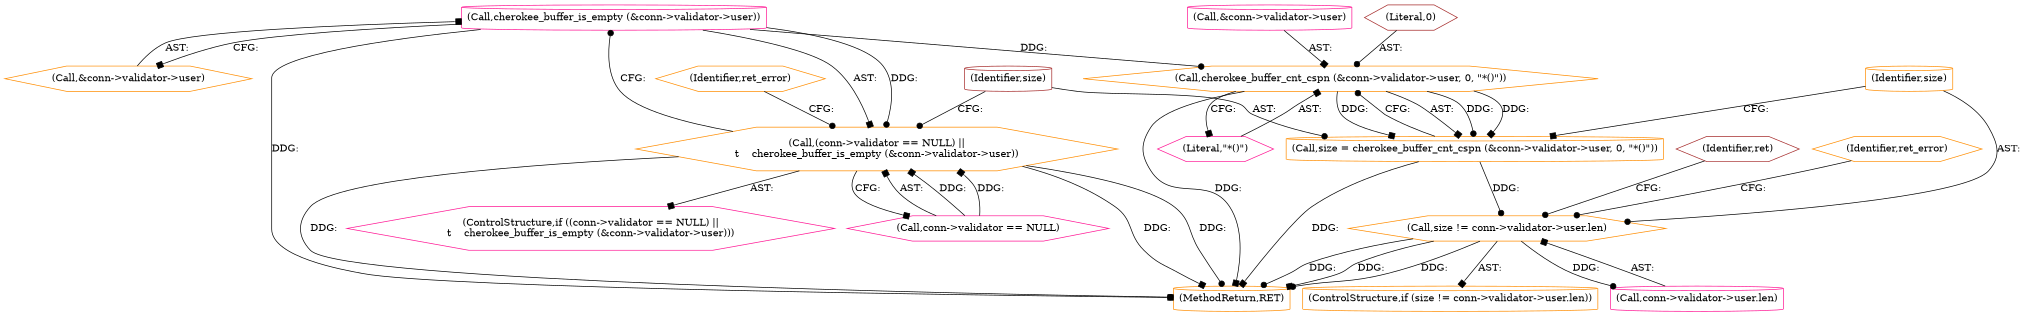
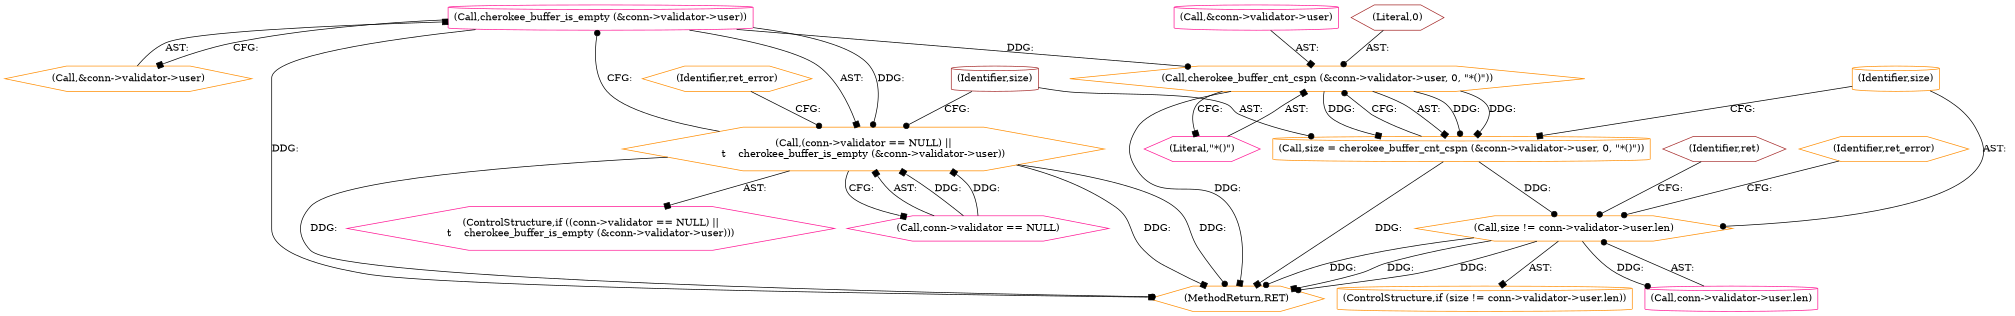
(1607, 264) -> (1655, 265)
(1232, 299) -> (1237, 299)
